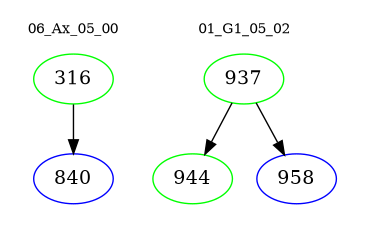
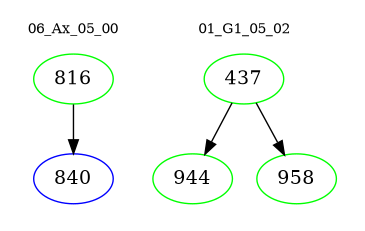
(73, 79) -> (73, 79)
(244, 79) -> (244, 79)
(297, 179) -> (297, 179)
